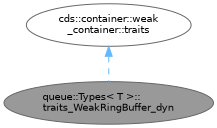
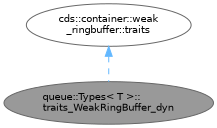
(109, 25) -> (109, 25)
